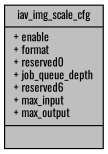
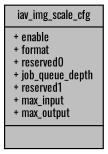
(39, 88) -> (38, 88)
